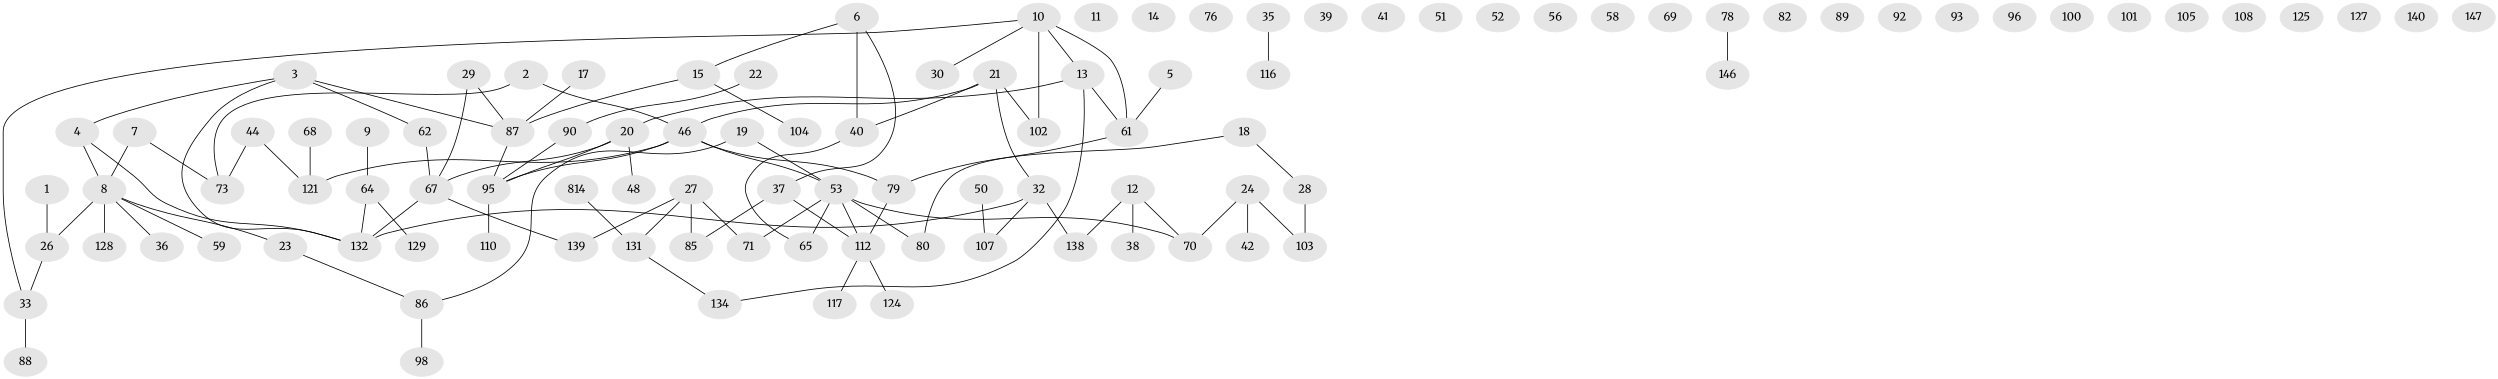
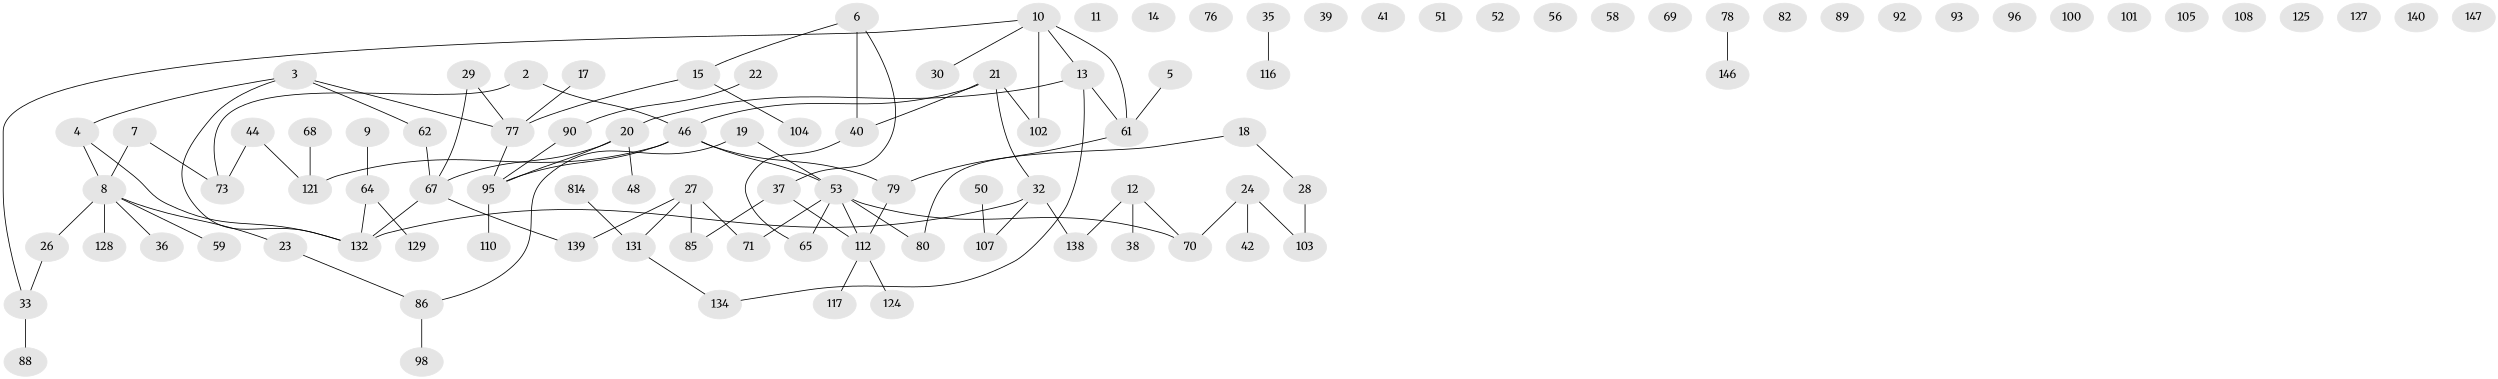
(513, 132) -> (513, 132)
(47, 190) -> none
